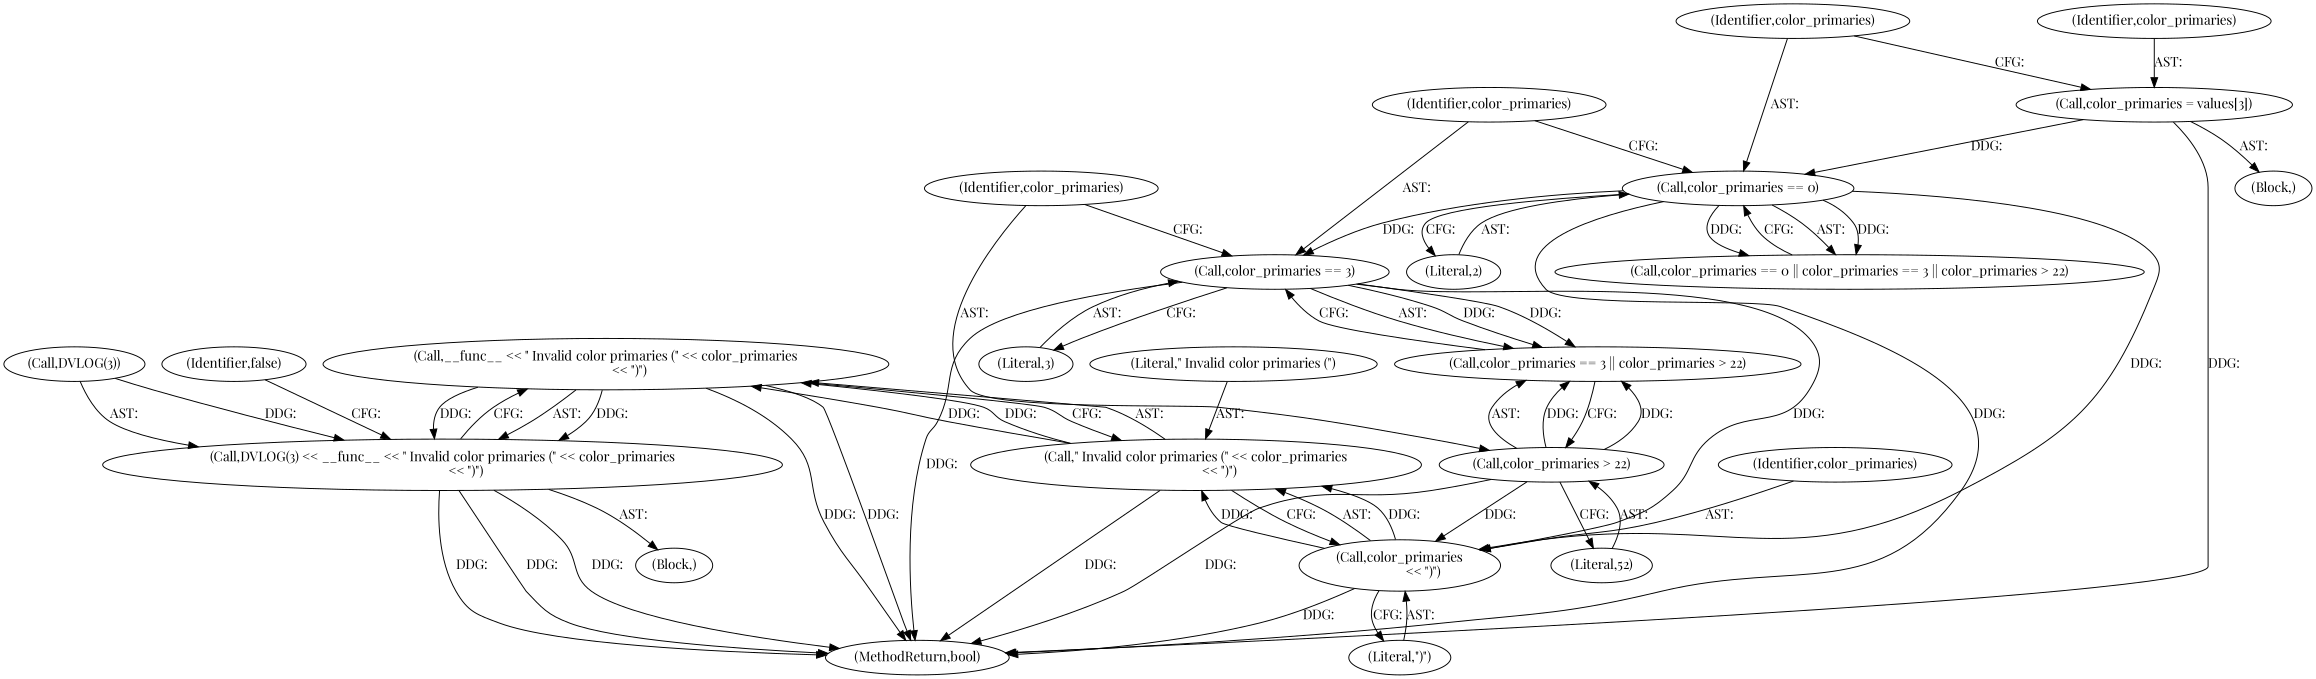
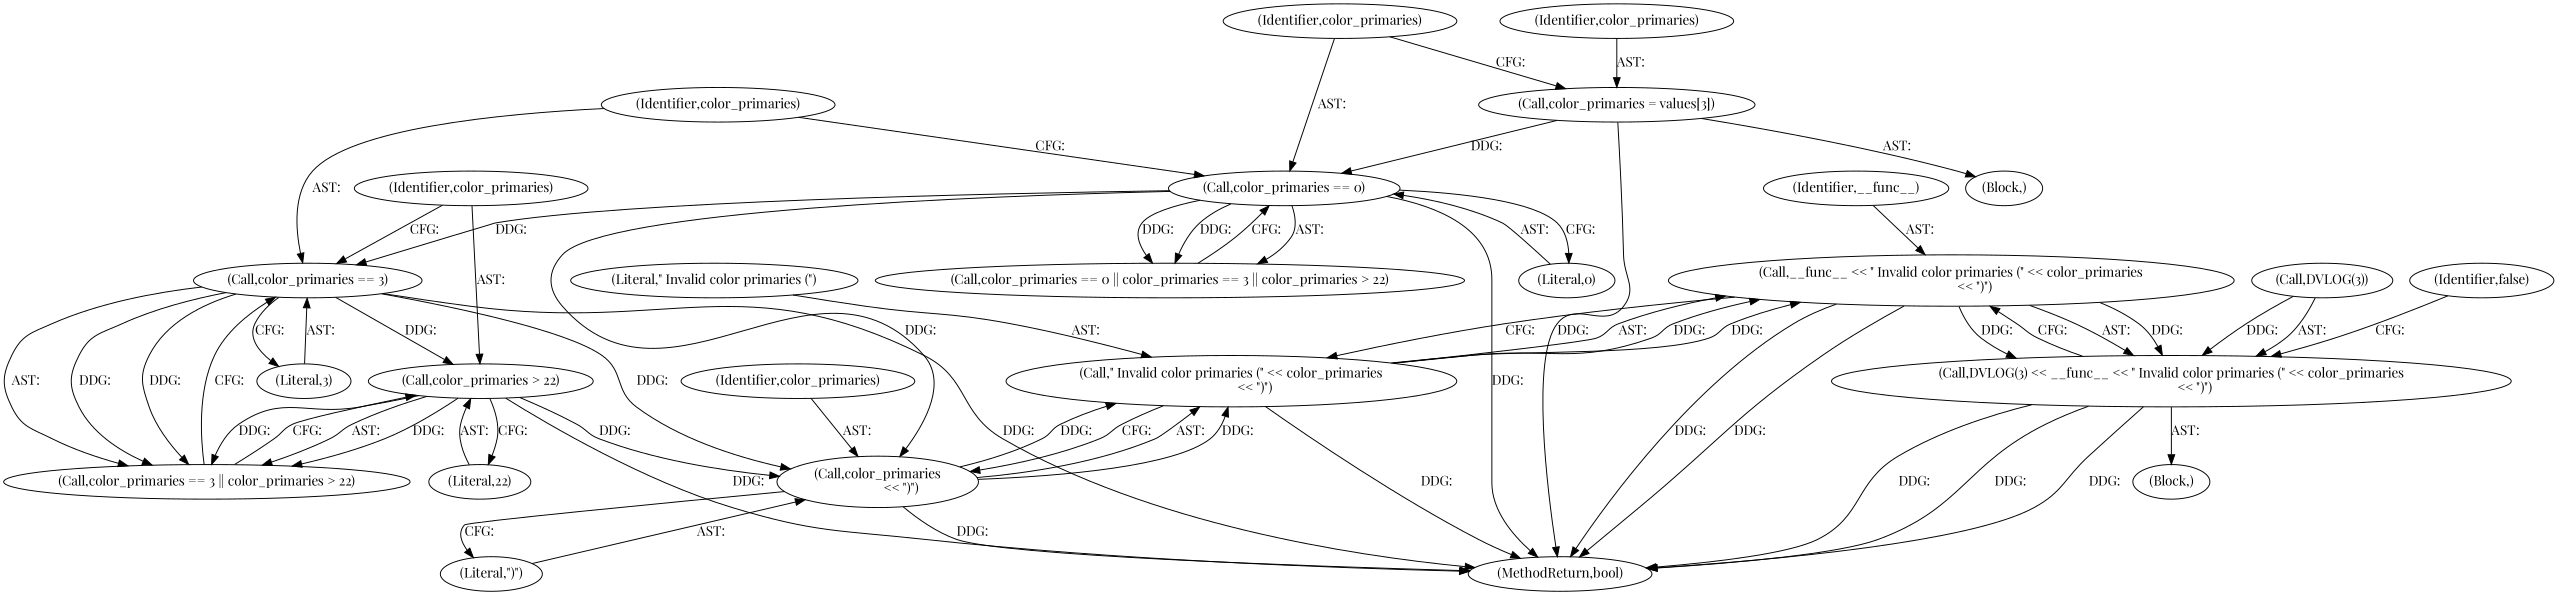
none -> (1856, 188)
(1454, 272) -> (1567, 281)
none -> (390, 328)
(1602, 565) -> (480, 482)
